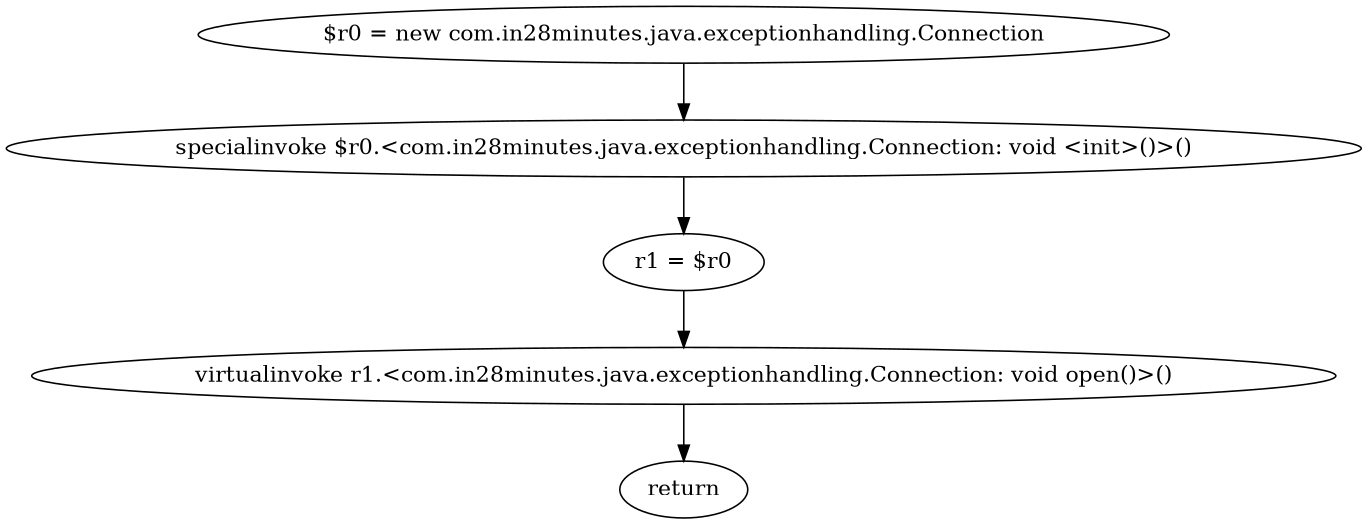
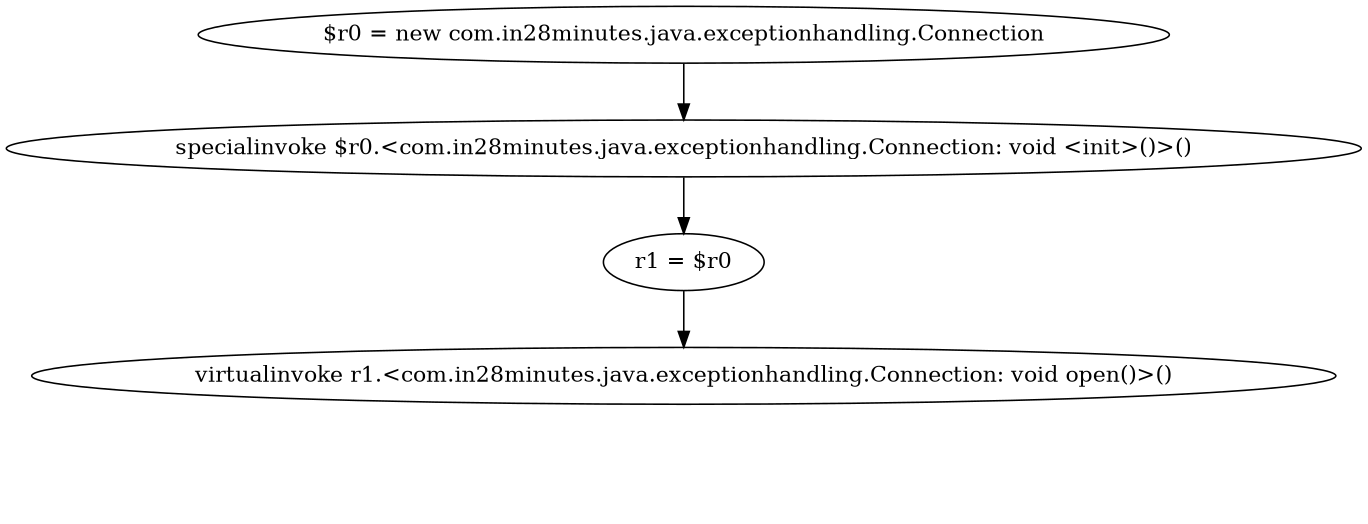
(684, 490) -> none
